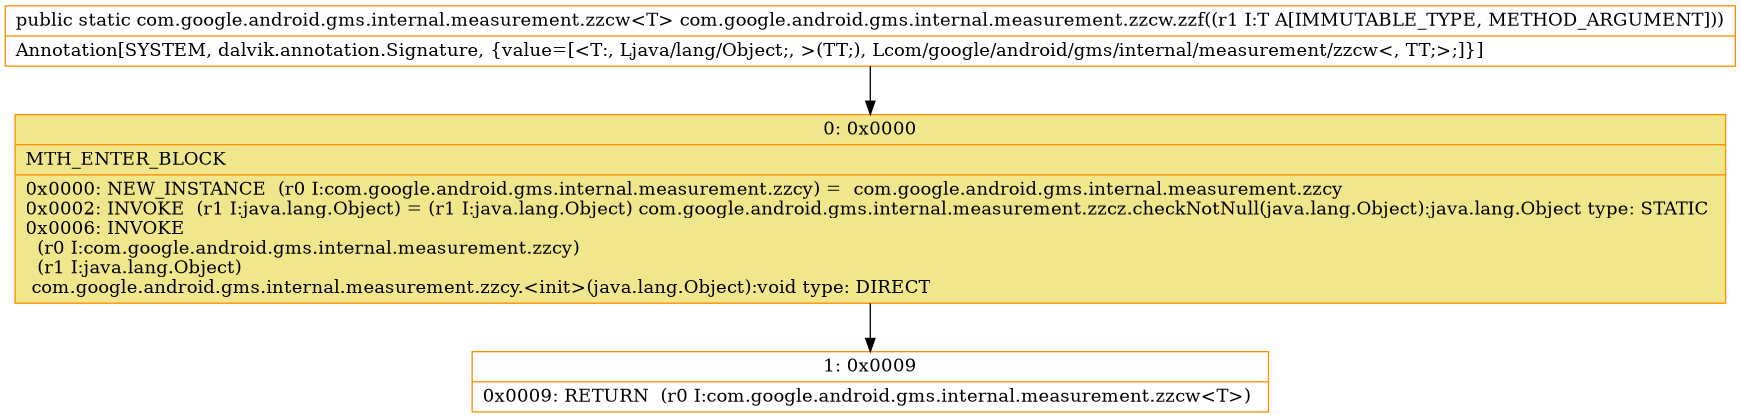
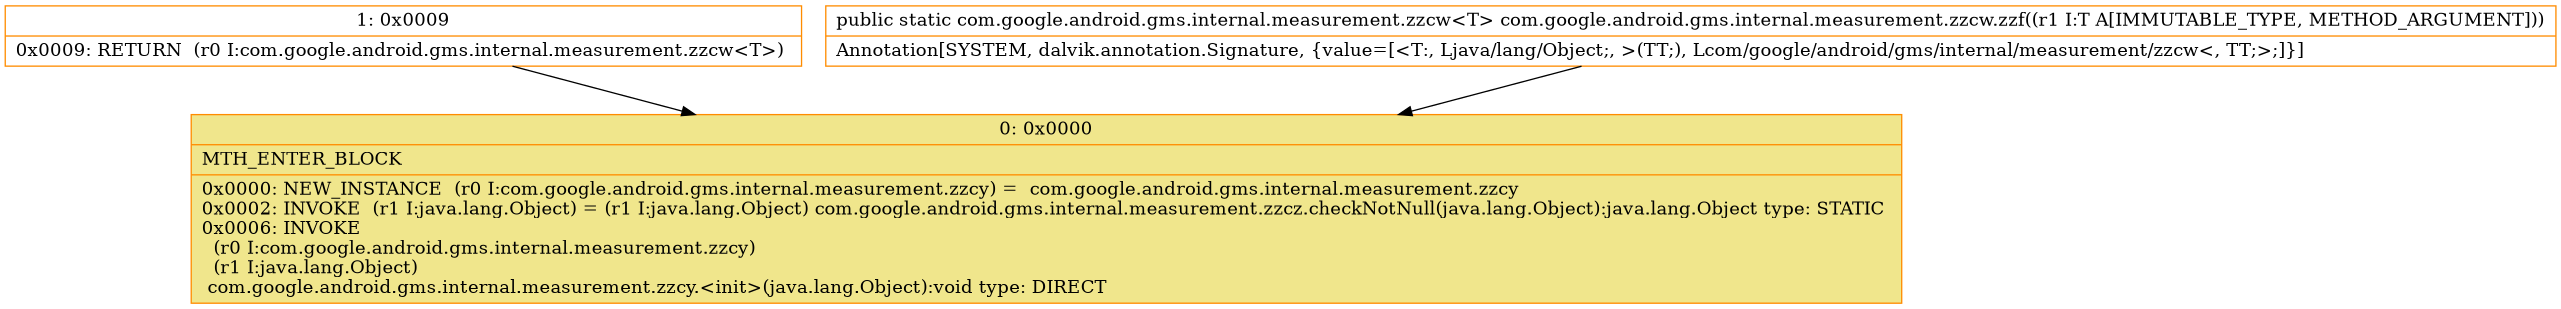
(870, 321) -> (597, 89)
